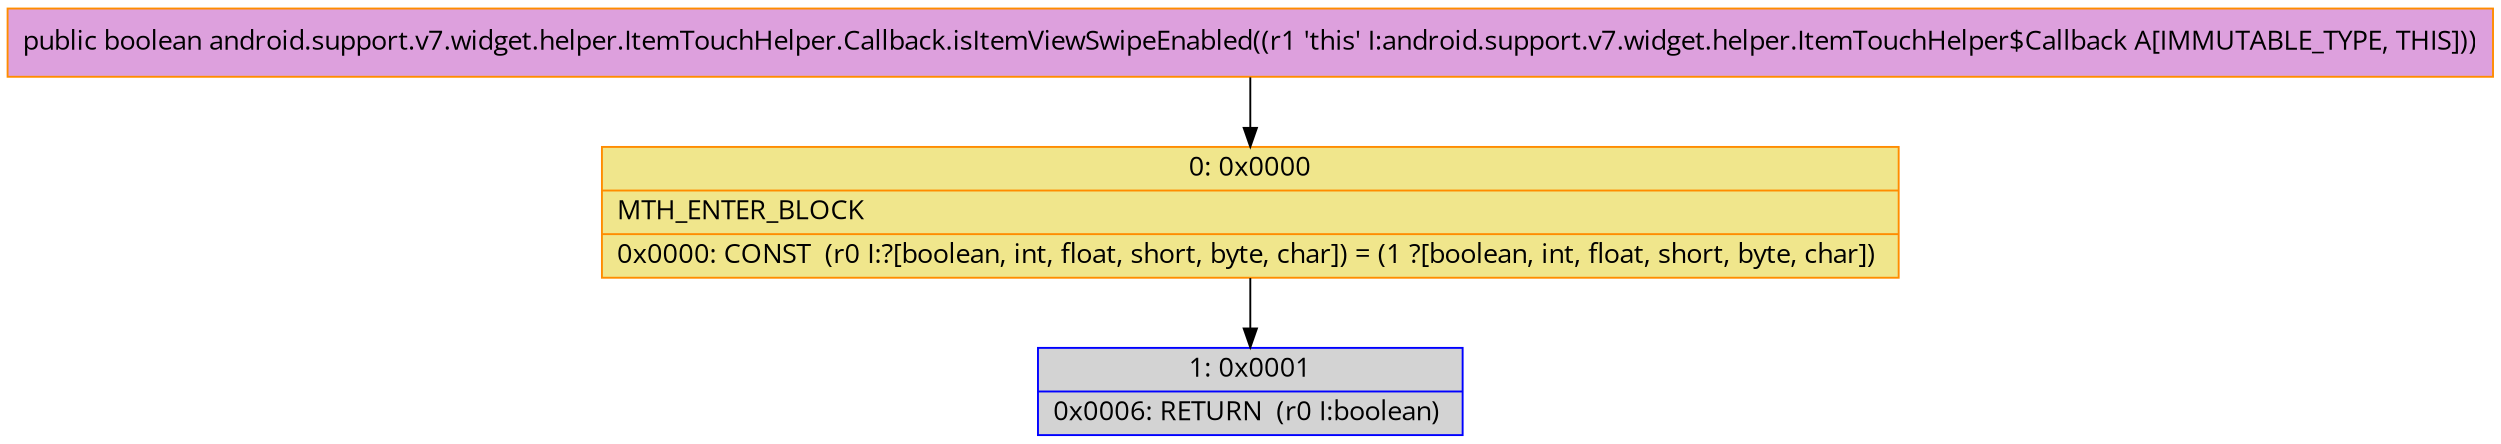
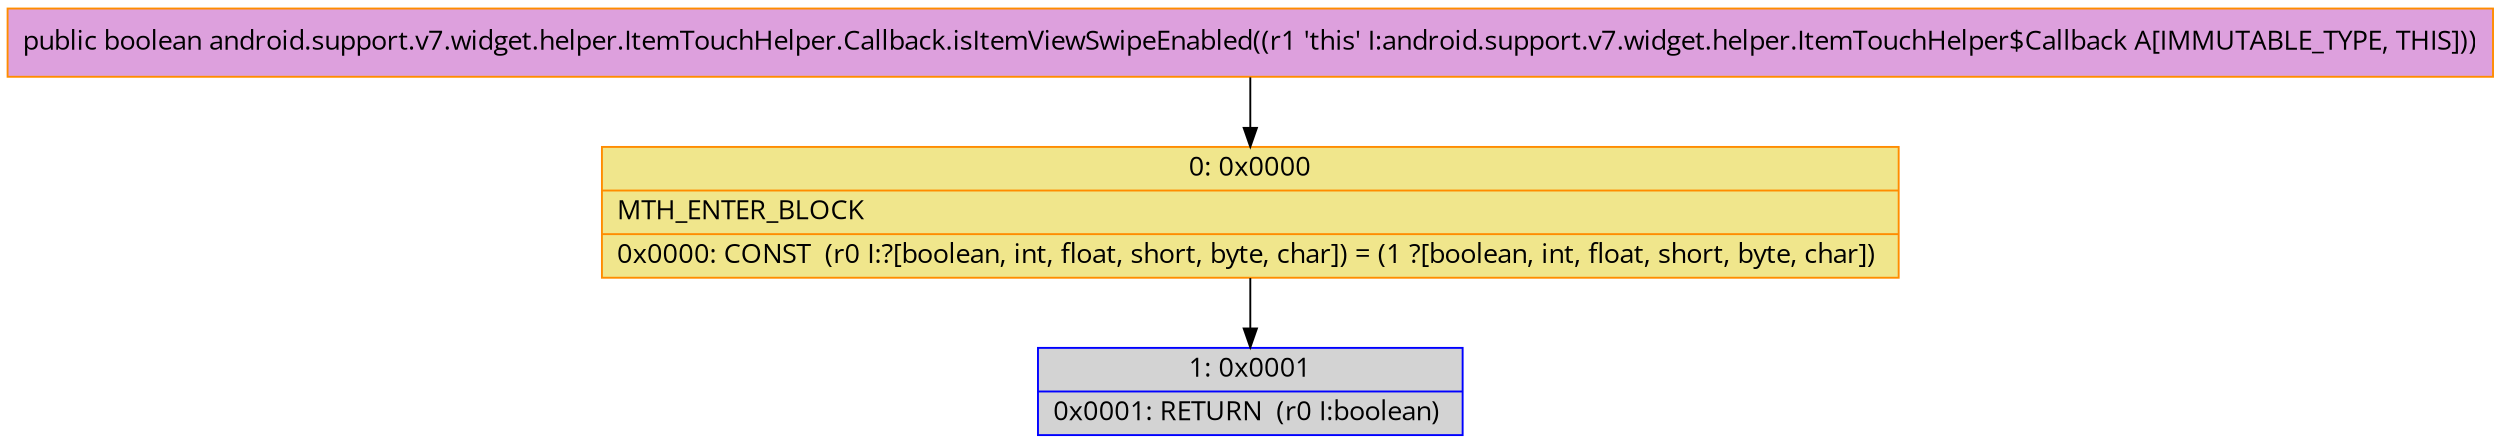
(1250, 412) -> (1250, 412)
